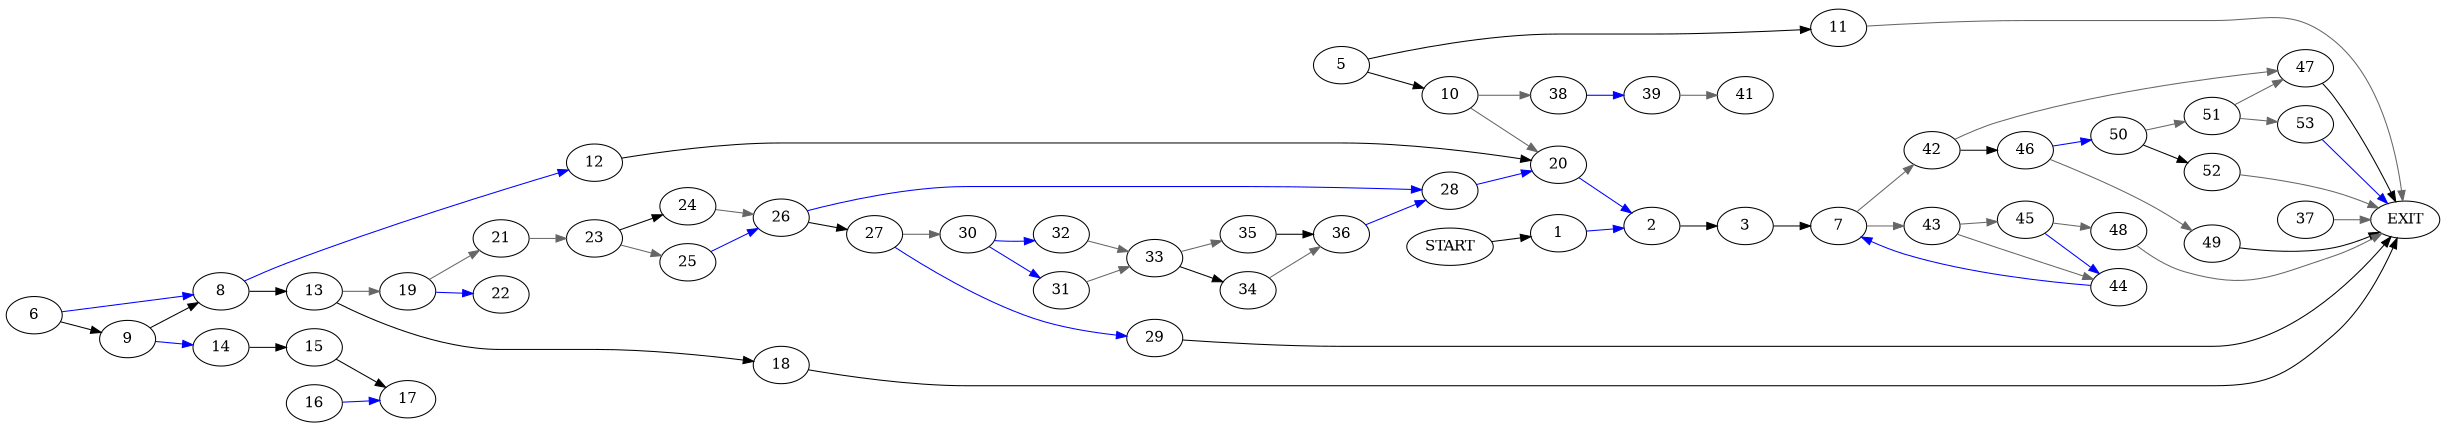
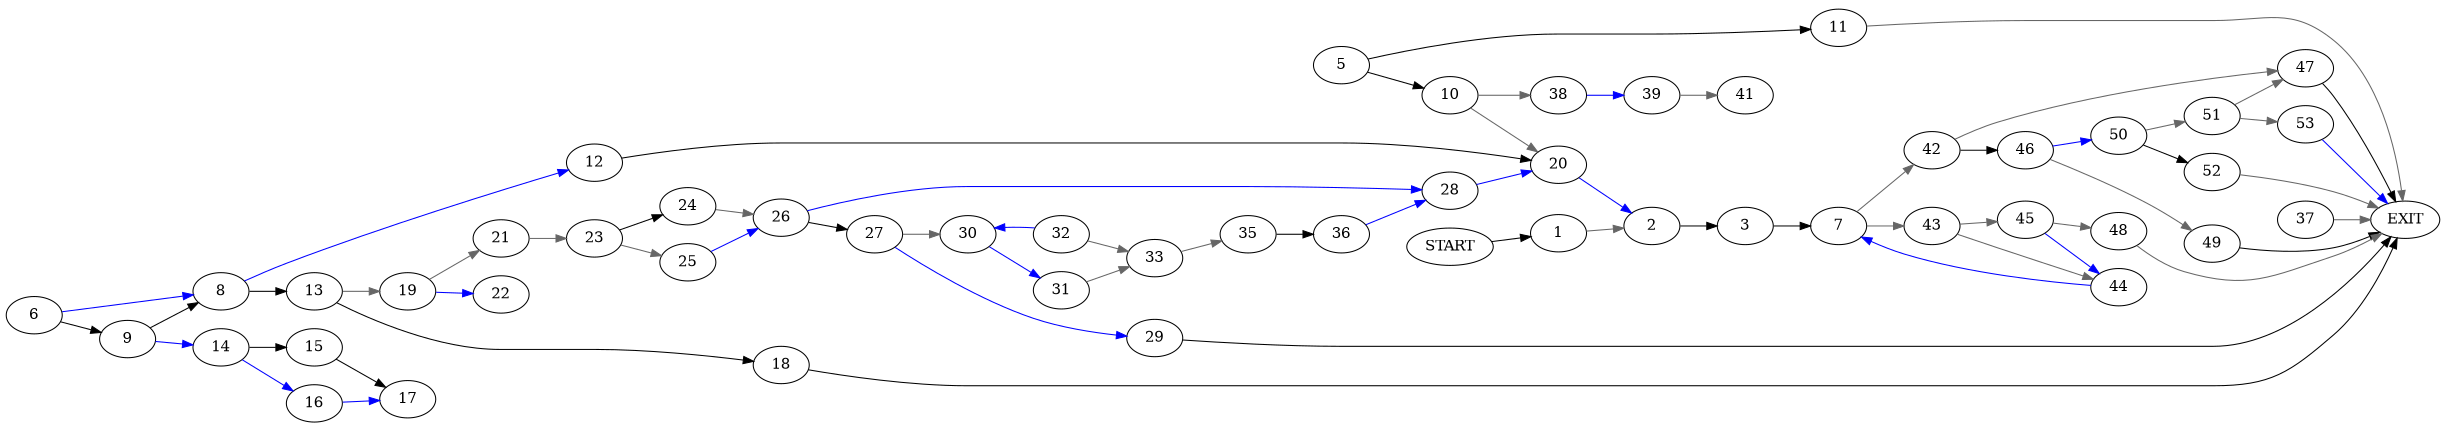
(1600, 230) -> (1600, 230)
(1009, 241) -> (1020, 227)
(1248, 290) -> none
none -> (263, 373)
